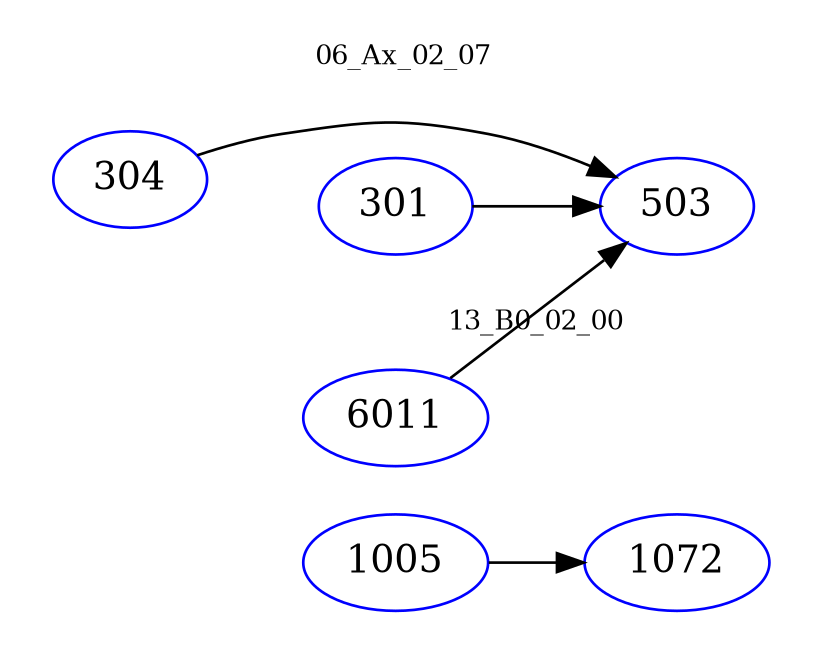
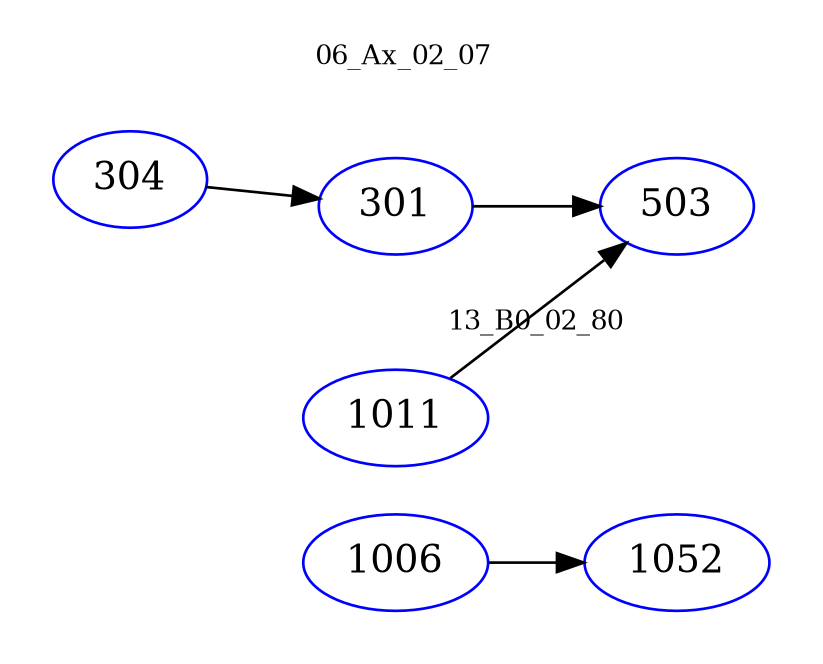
(395, 123) -> (249, 191)
(536, 323) -> (536, 323)
(396, 418) -> (396, 418)
(396, 563) -> (396, 563)
(677, 563) -> (677, 563)
